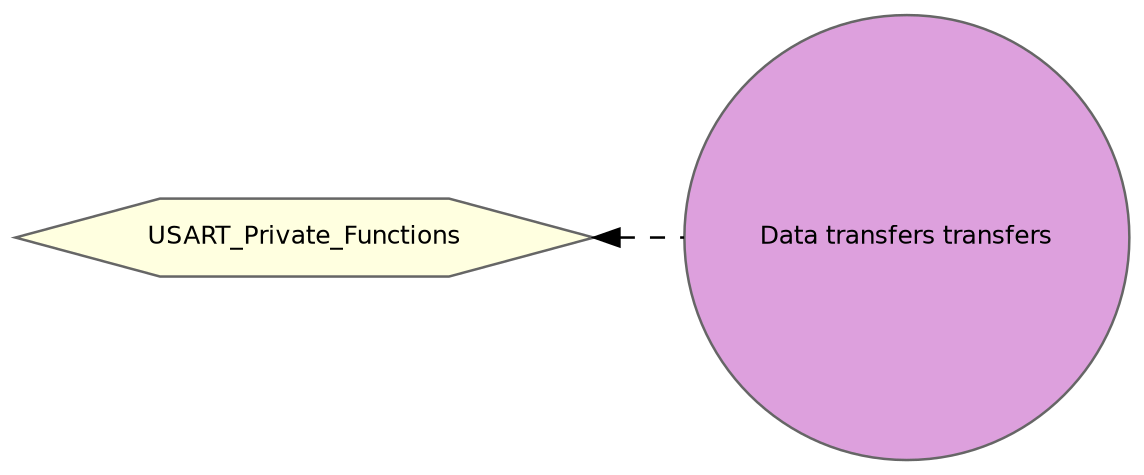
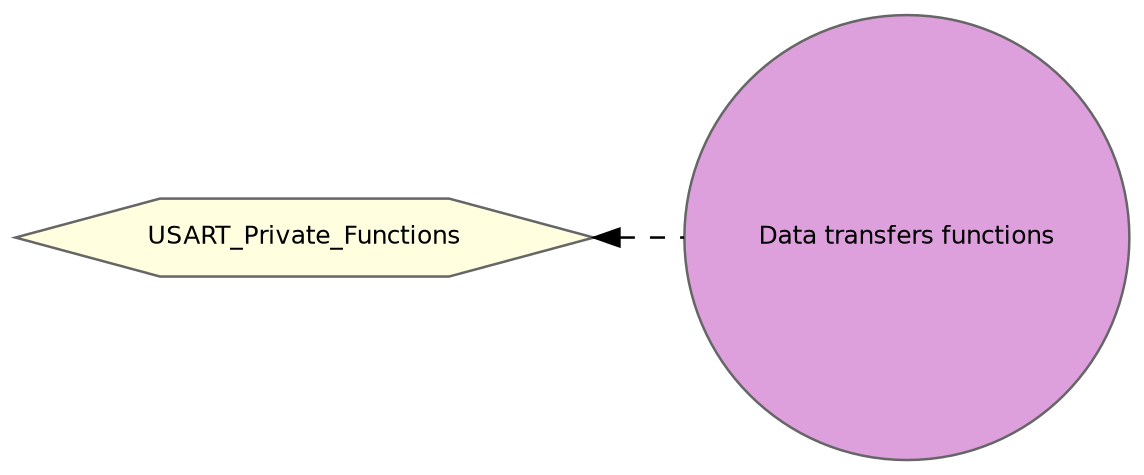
(907, 238) -> (907, 238)
